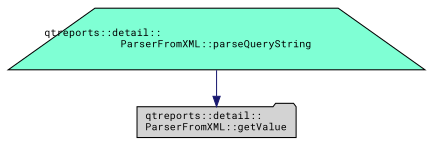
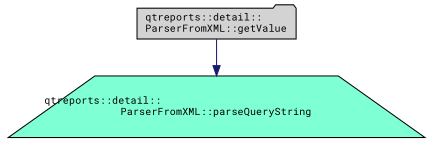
(217, 83) -> (217, 52)
